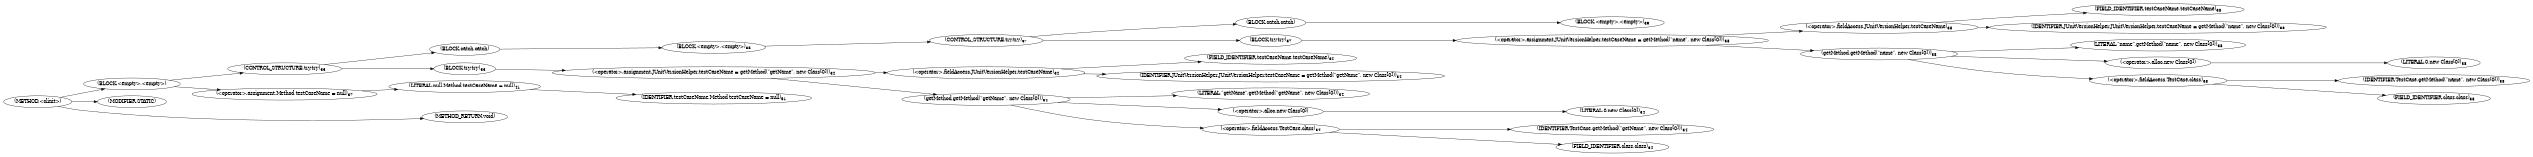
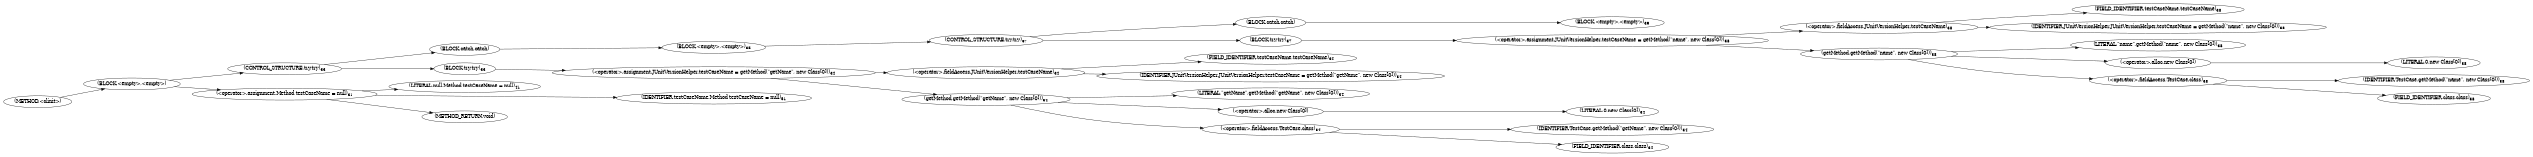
(581, 92) -> (494, 96)
(350, 94) -> (350, 94)
(132, 102) -> none
(239, 120) -> (378, 106)
